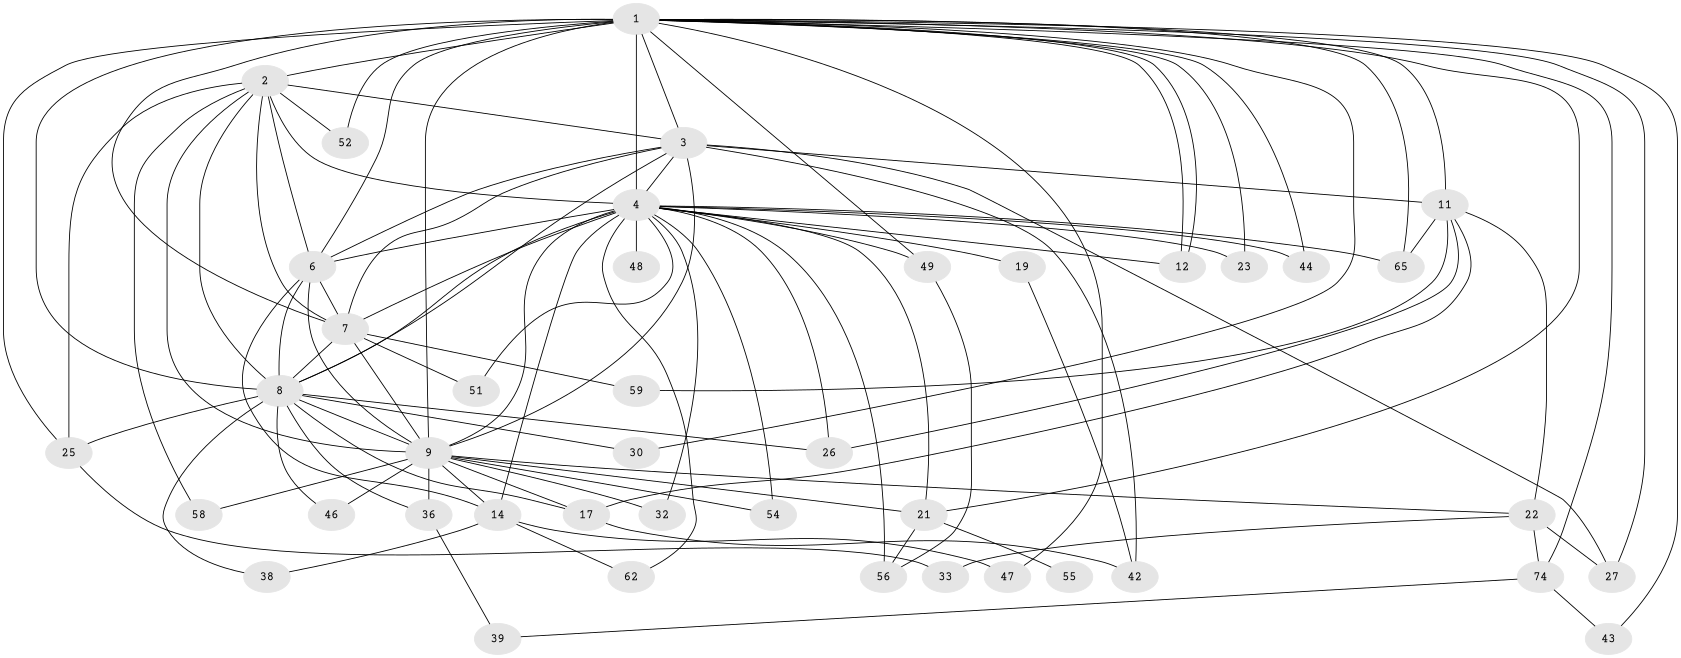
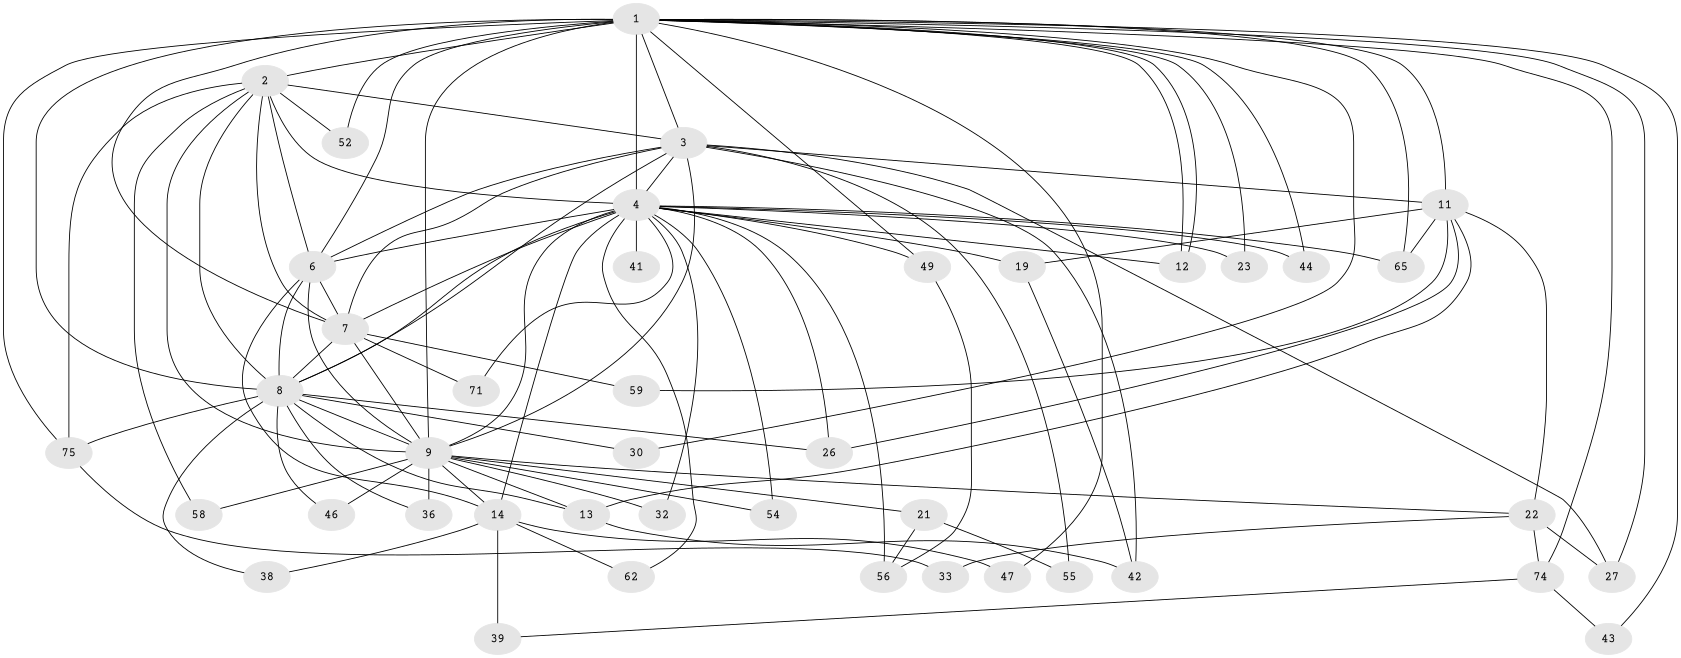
(1548, 89) -> none
none -> (1252, 233)
(636, 267) -> (636, 267)
(881, 273) -> none
none -> (976, 274)
(476, 391) -> (476, 391)
(69, 453) -> (69, 453)
(586, 515) -> (586, 515)
(463, 577) -> (498, 577)
